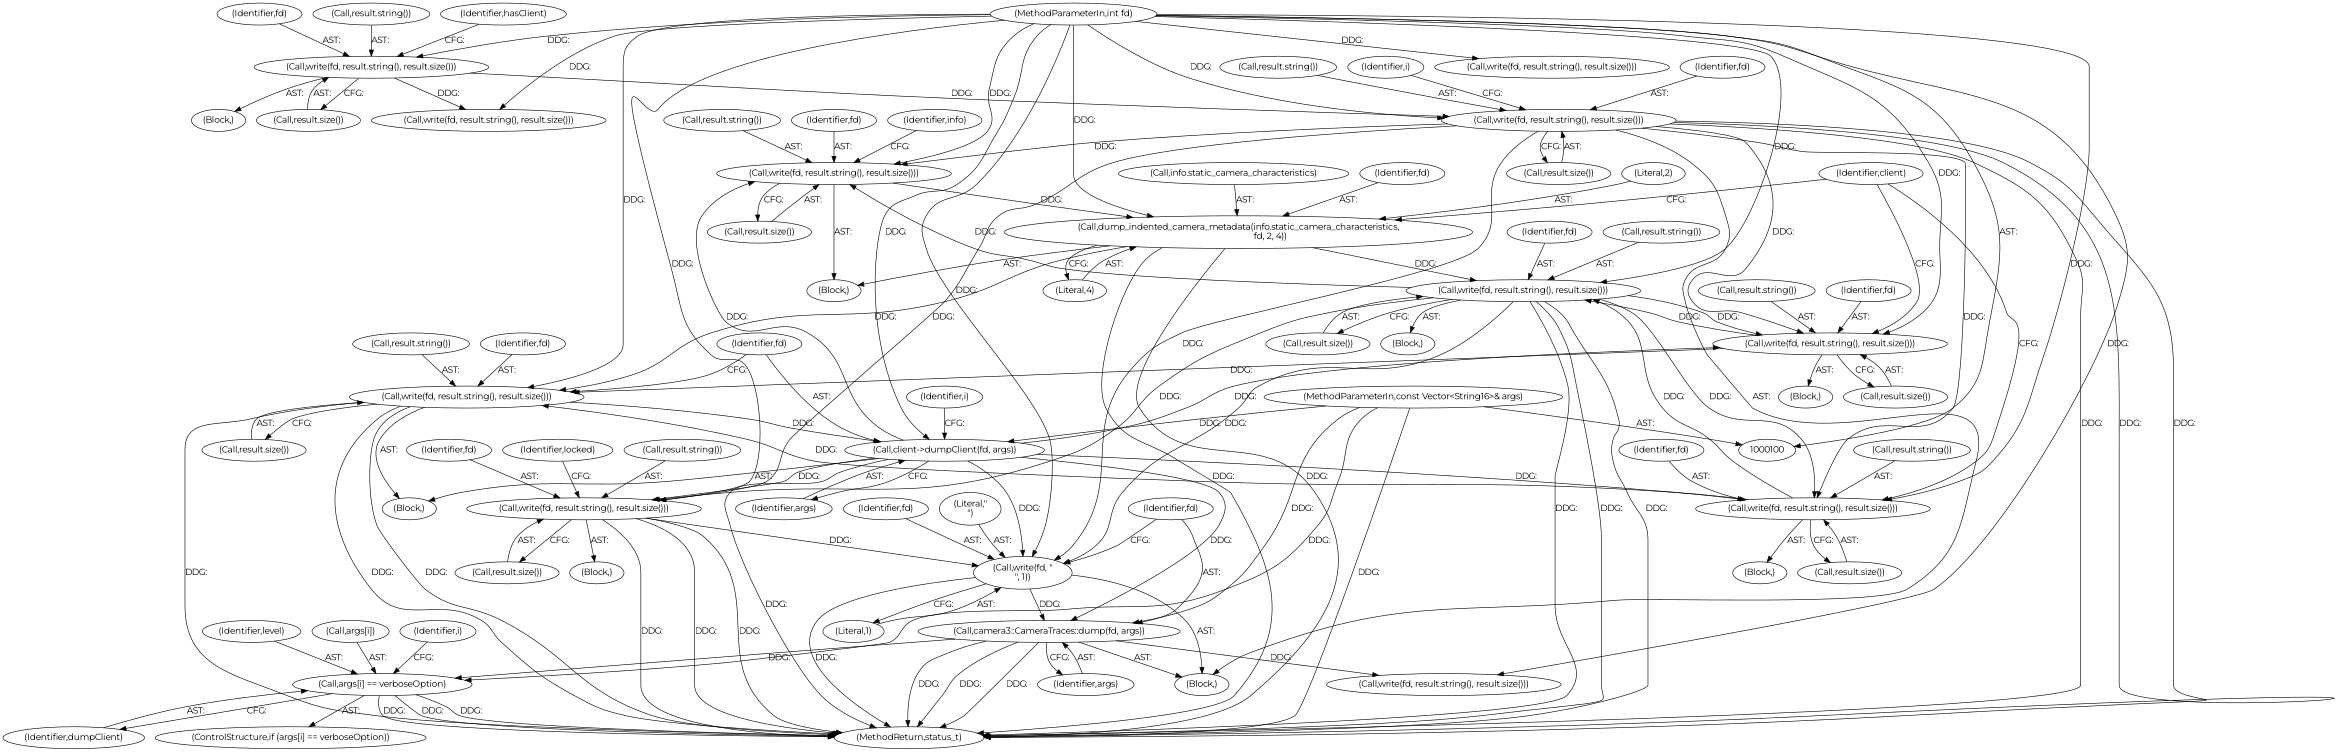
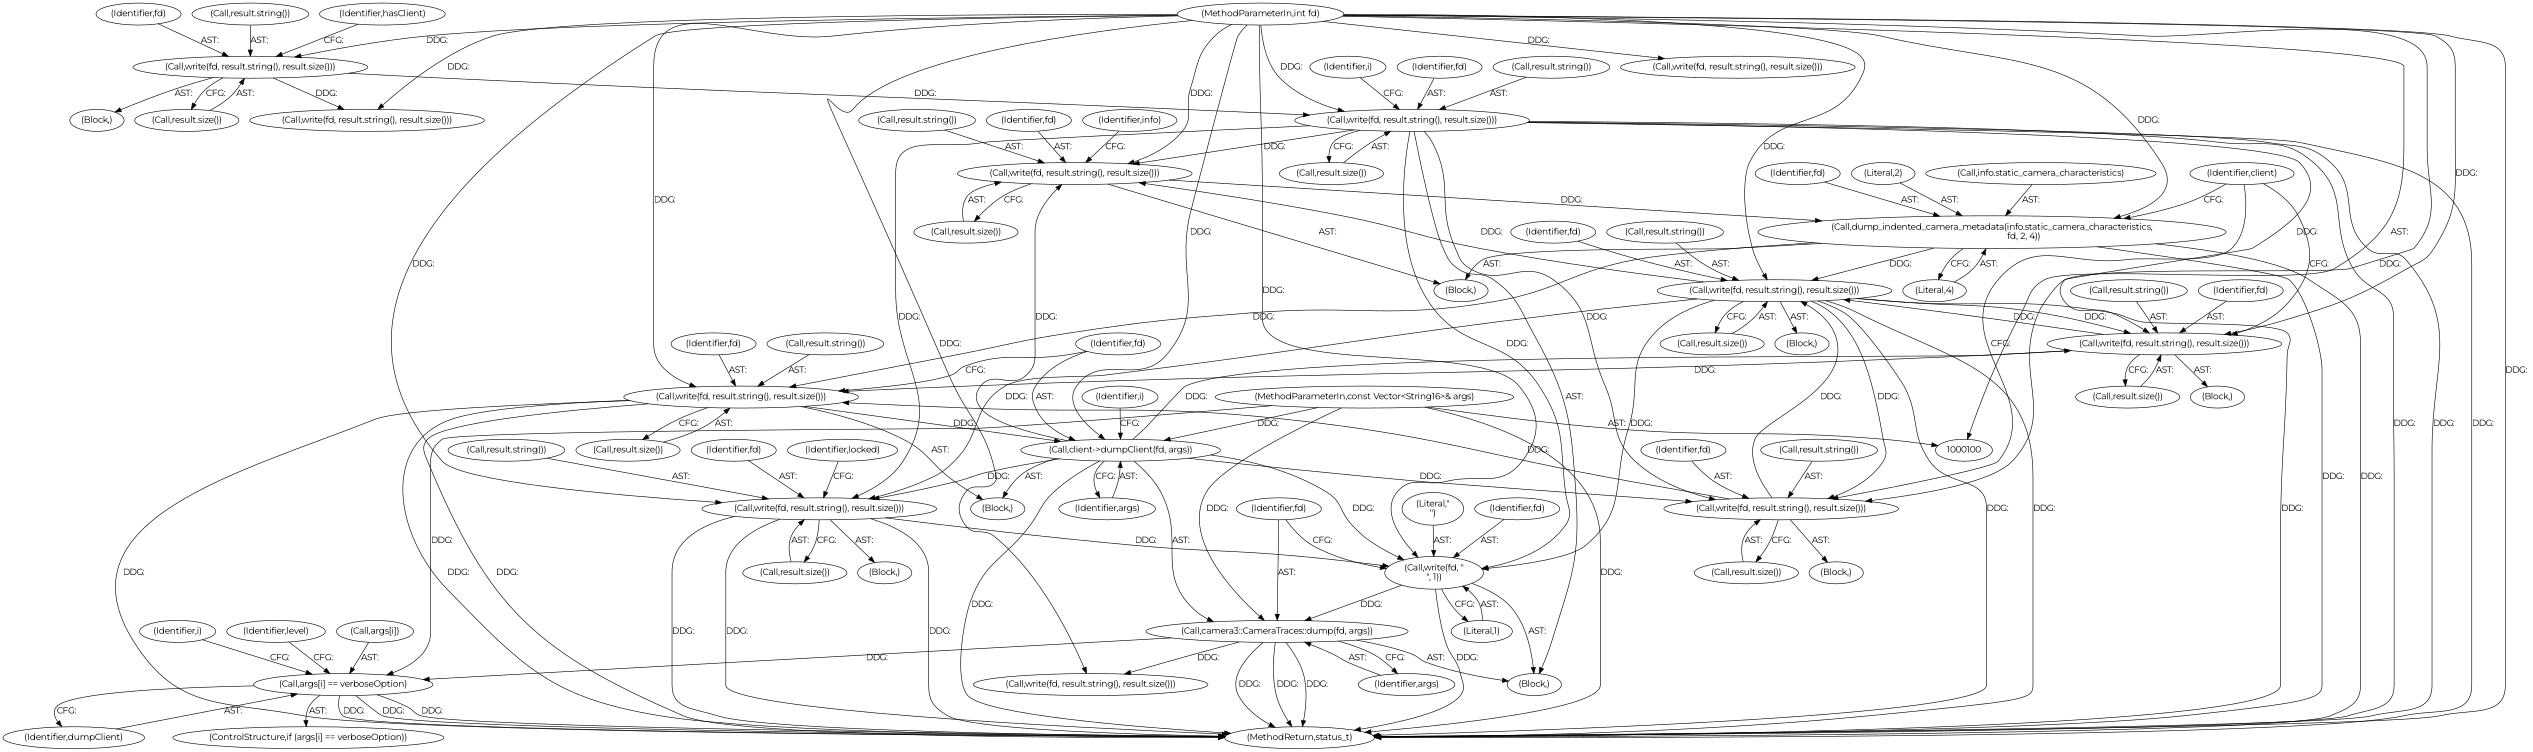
none -> (2505, 358)
(1222, 541) -> (1182, 541)
(335, 658) -> (325, 658)
